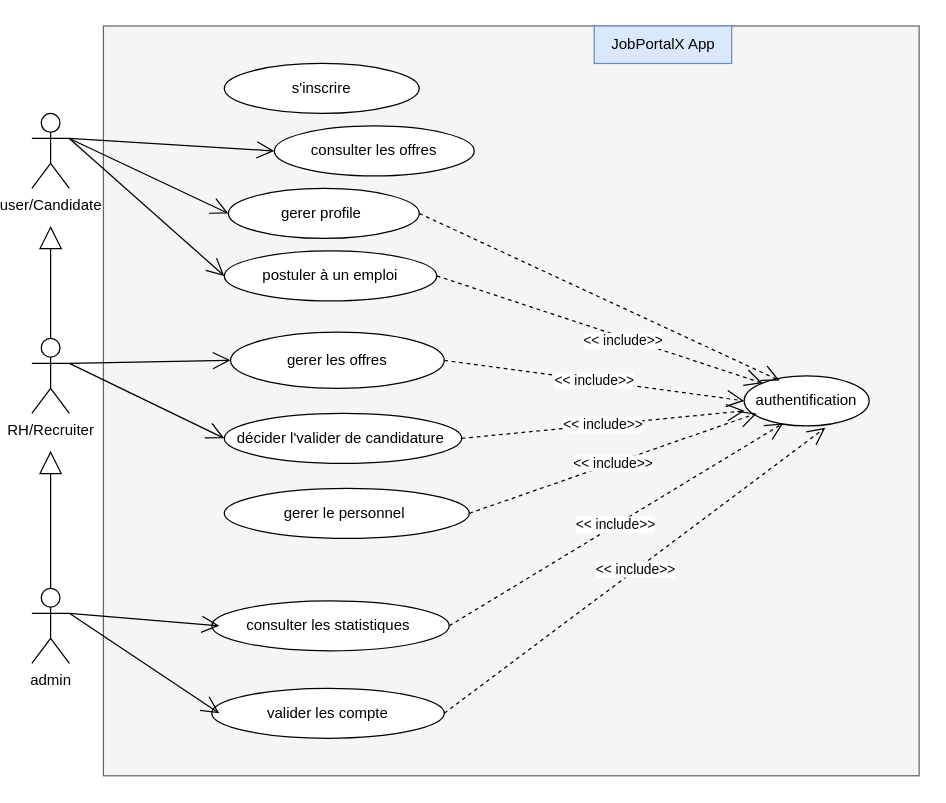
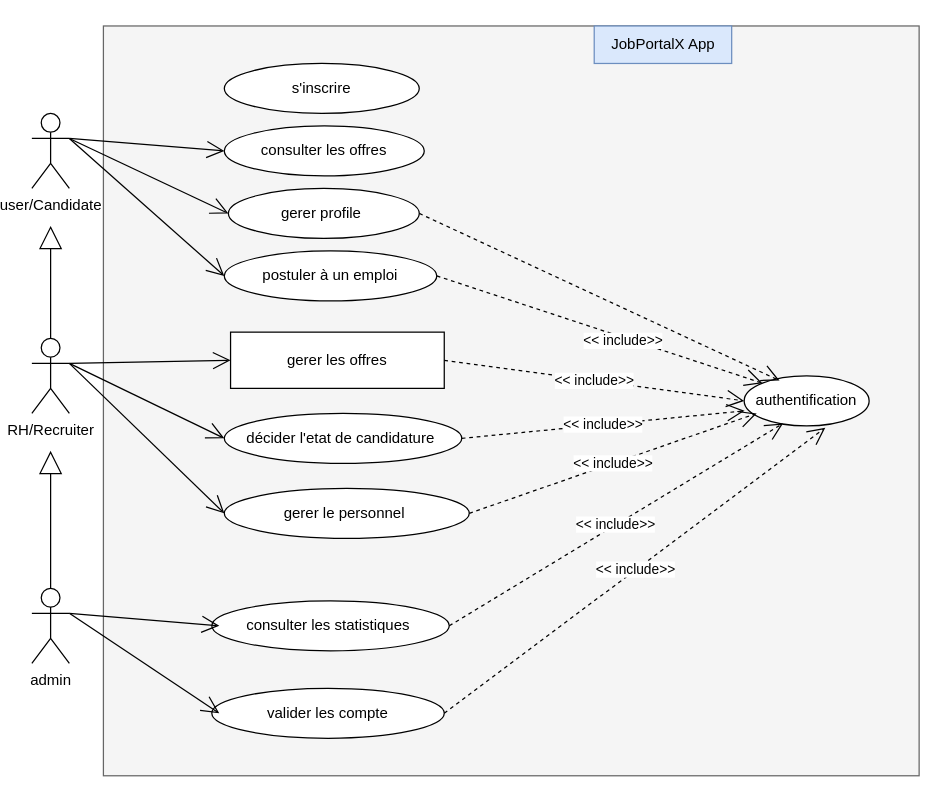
(374, 151) -> (324, 151)
(338, 360) -> (338, 360)
(343, 438) -> (343, 438)
none -> (148, 439)
